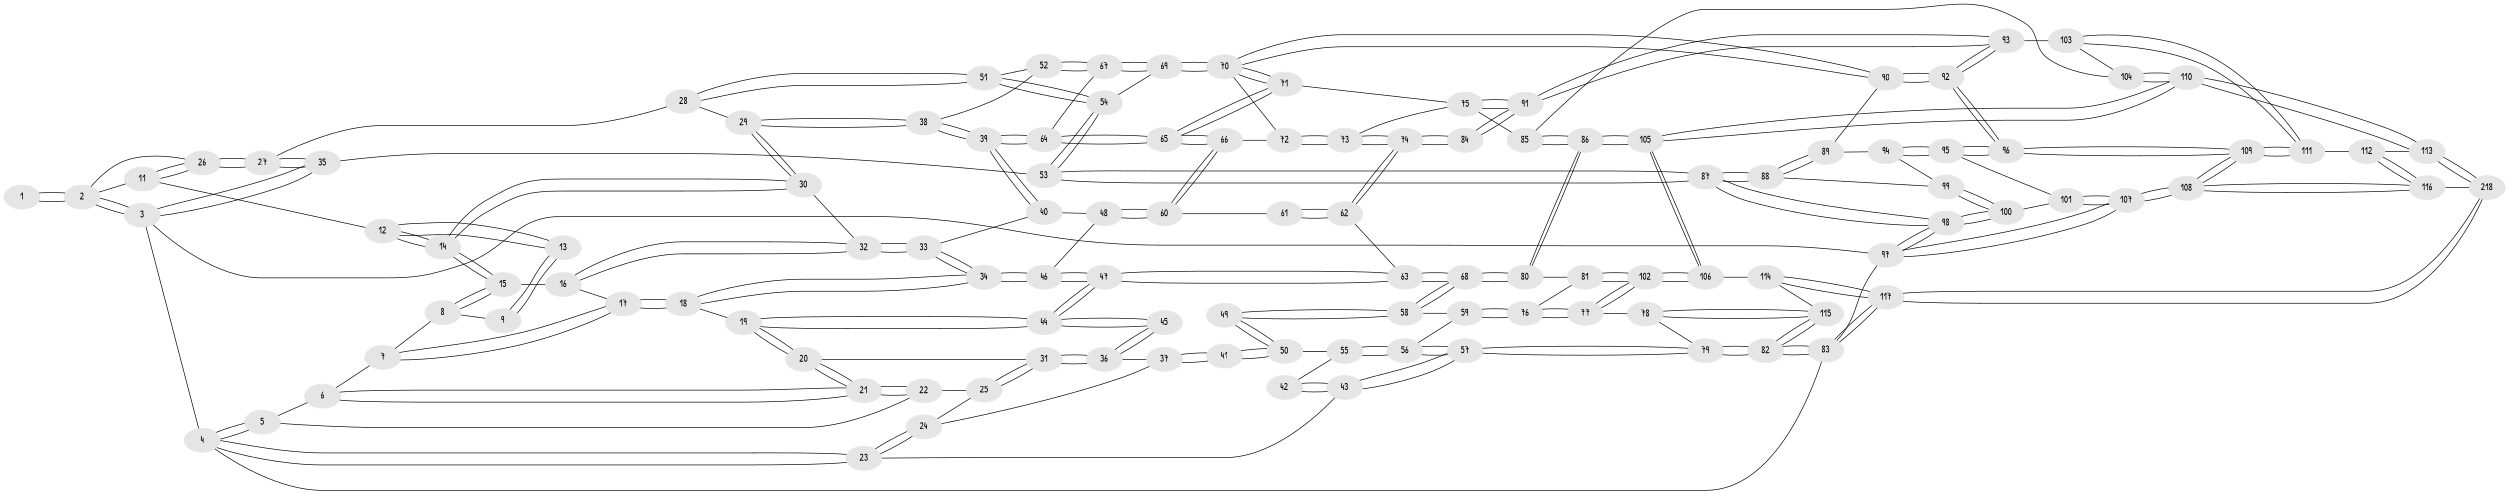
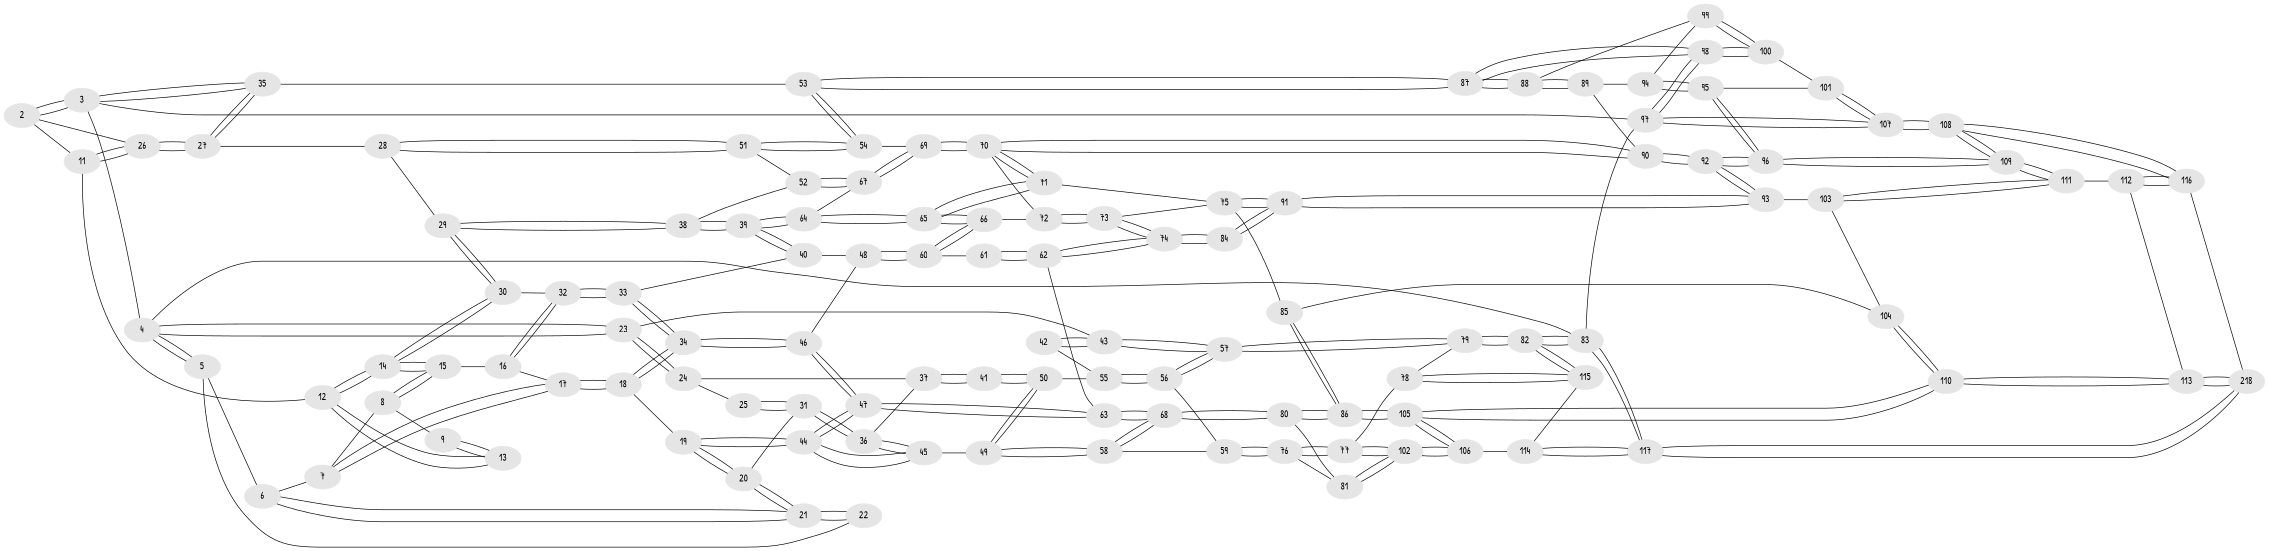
(22, 197) -> none
(954, 390) -> none
none -> (954, 453)
